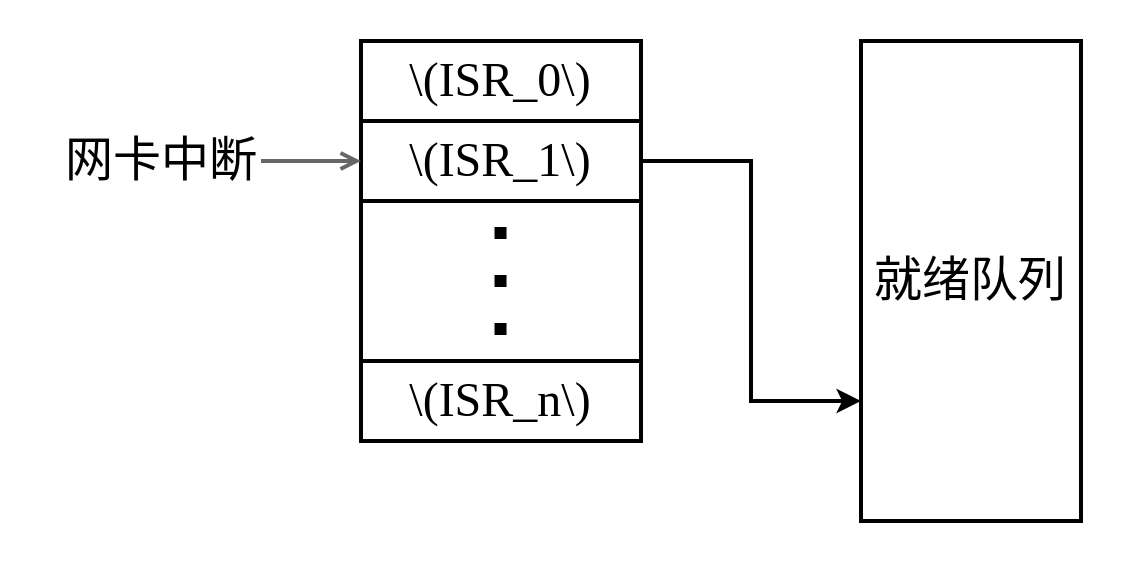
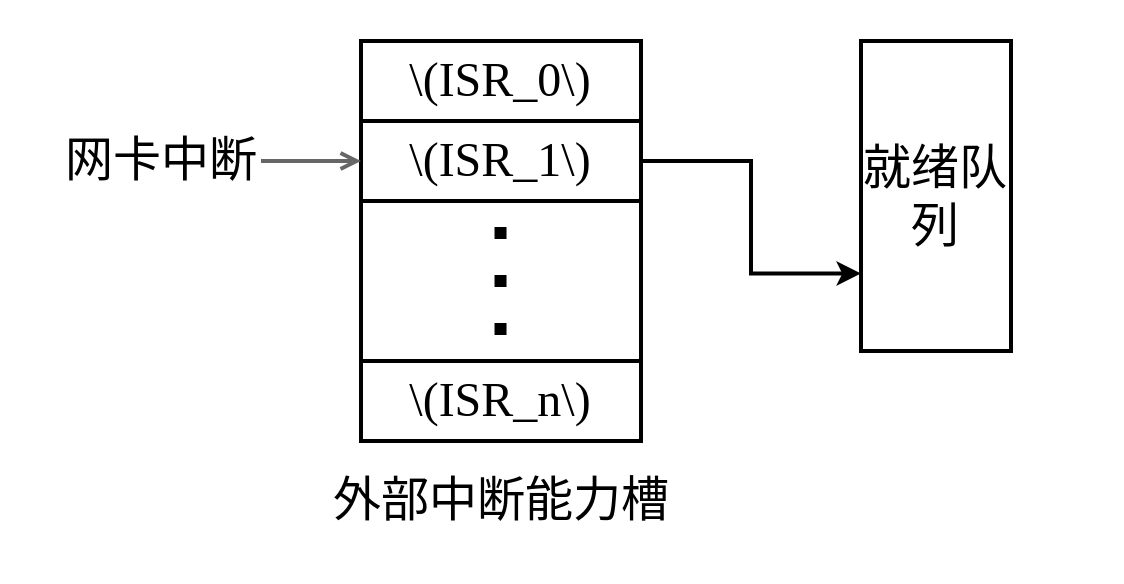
(971, 281) -> (936, 196)
none -> (501, 501)
